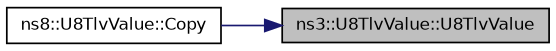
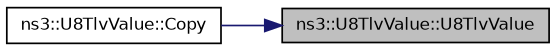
(114, 26) -> (114, 26)
